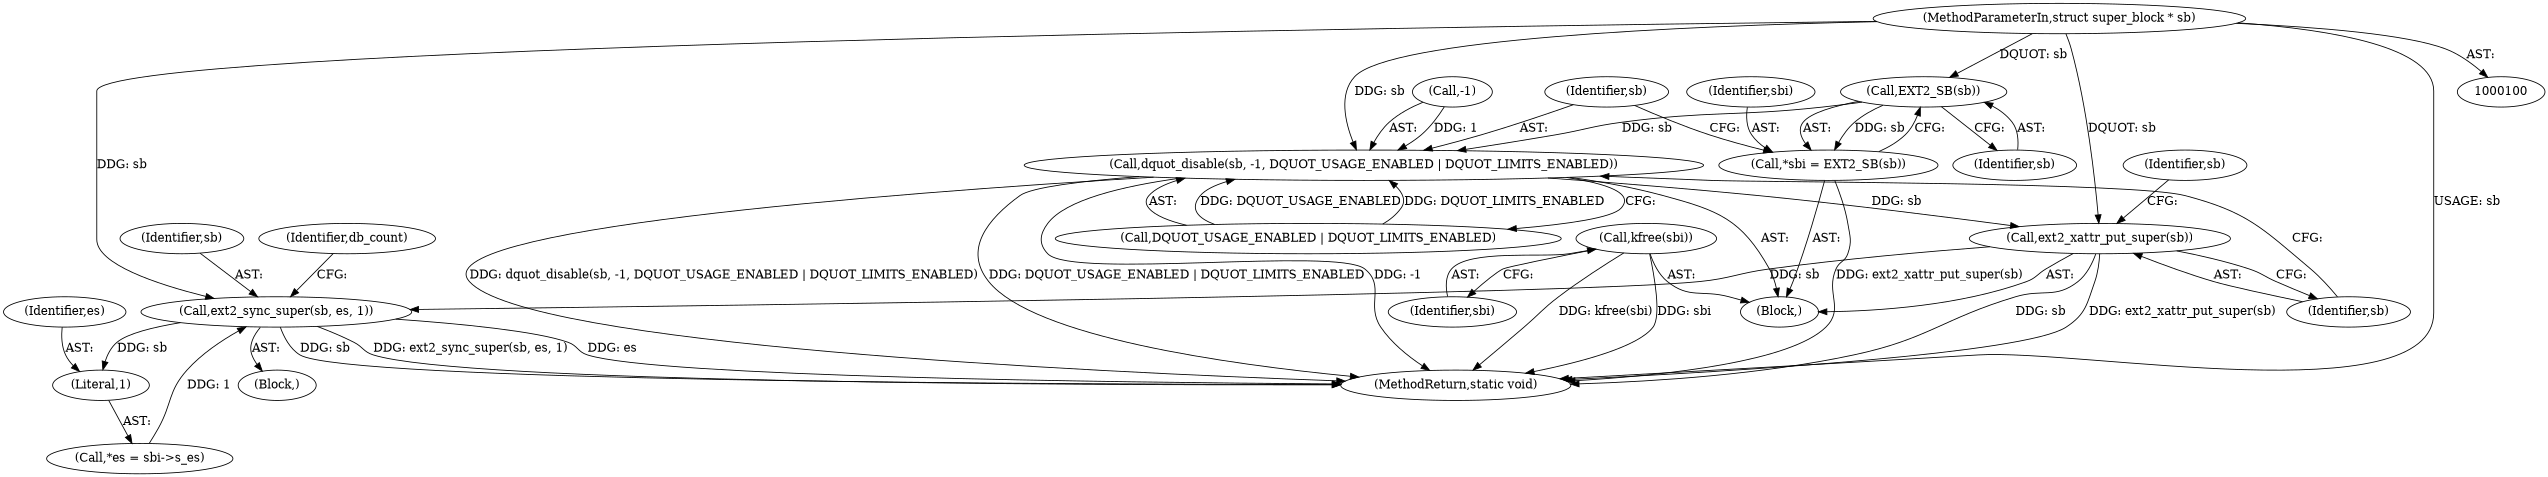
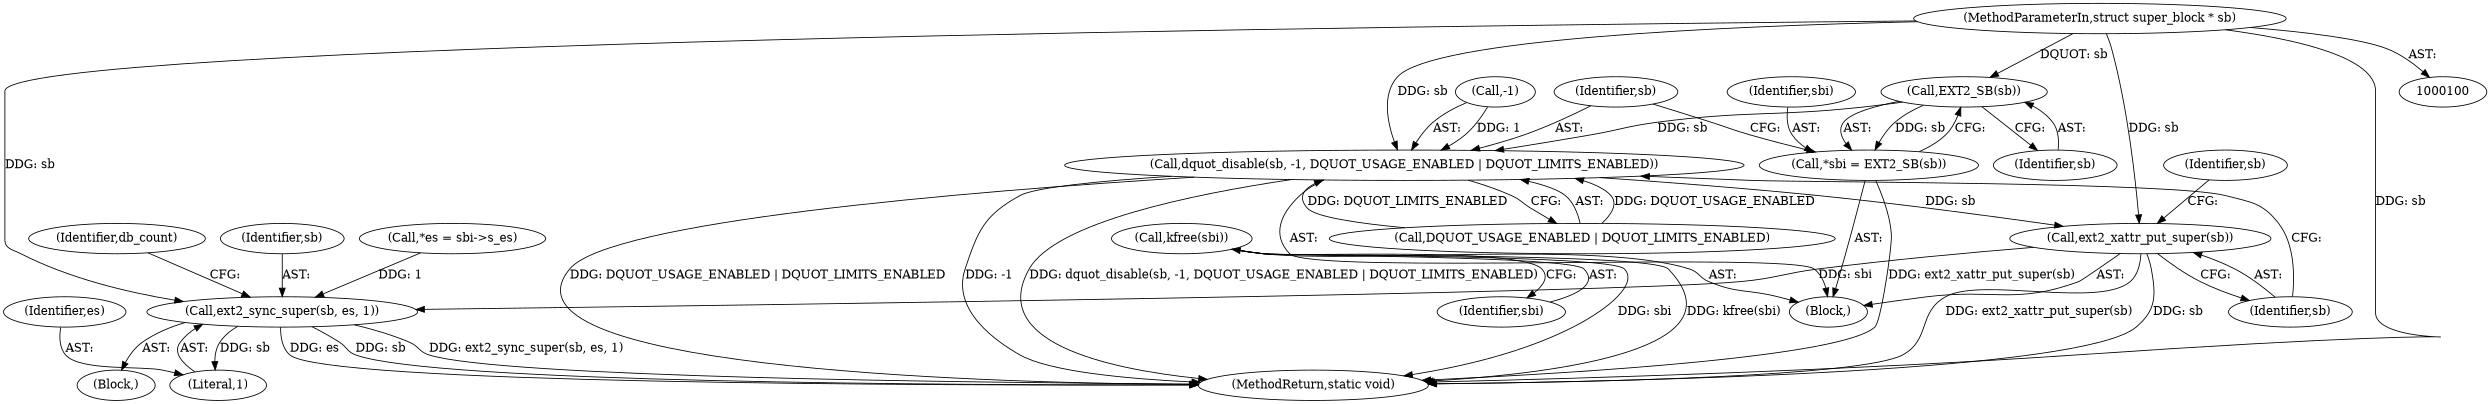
(2122, 129) -> (2154, 129)
(2467, 202) -> (2401, 202)
(1795, 275) -> (1845, 275)
(118, 418) -> (178, 350)
